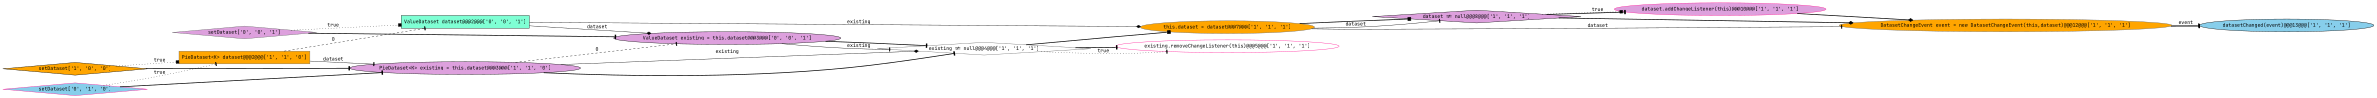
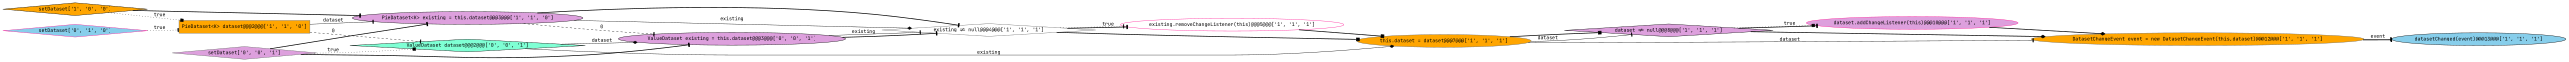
(465, 22) -> (468, 46)
none -> (1340, 33)
(251, 80) -> (340, 38)
